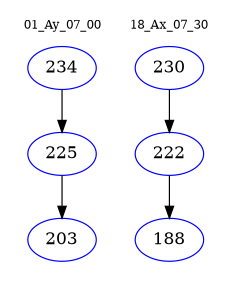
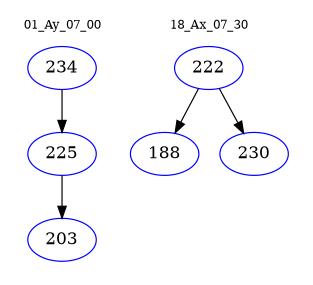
(169, 105) -> (229, 106)
